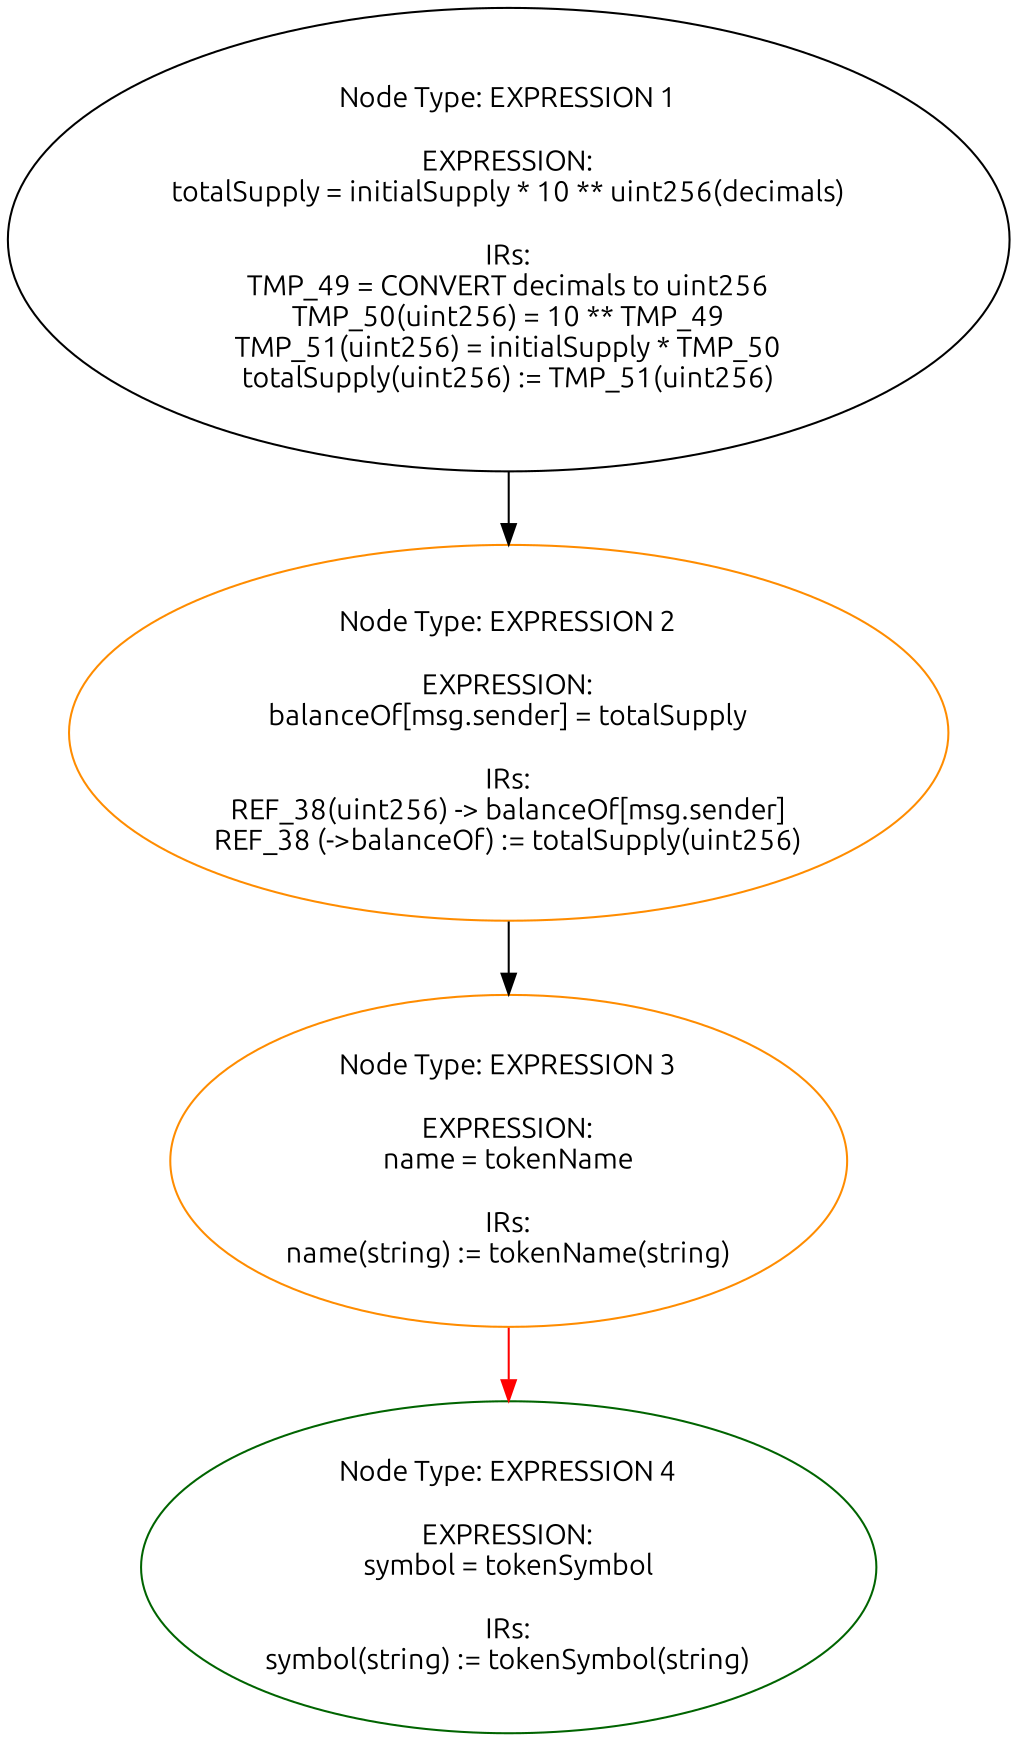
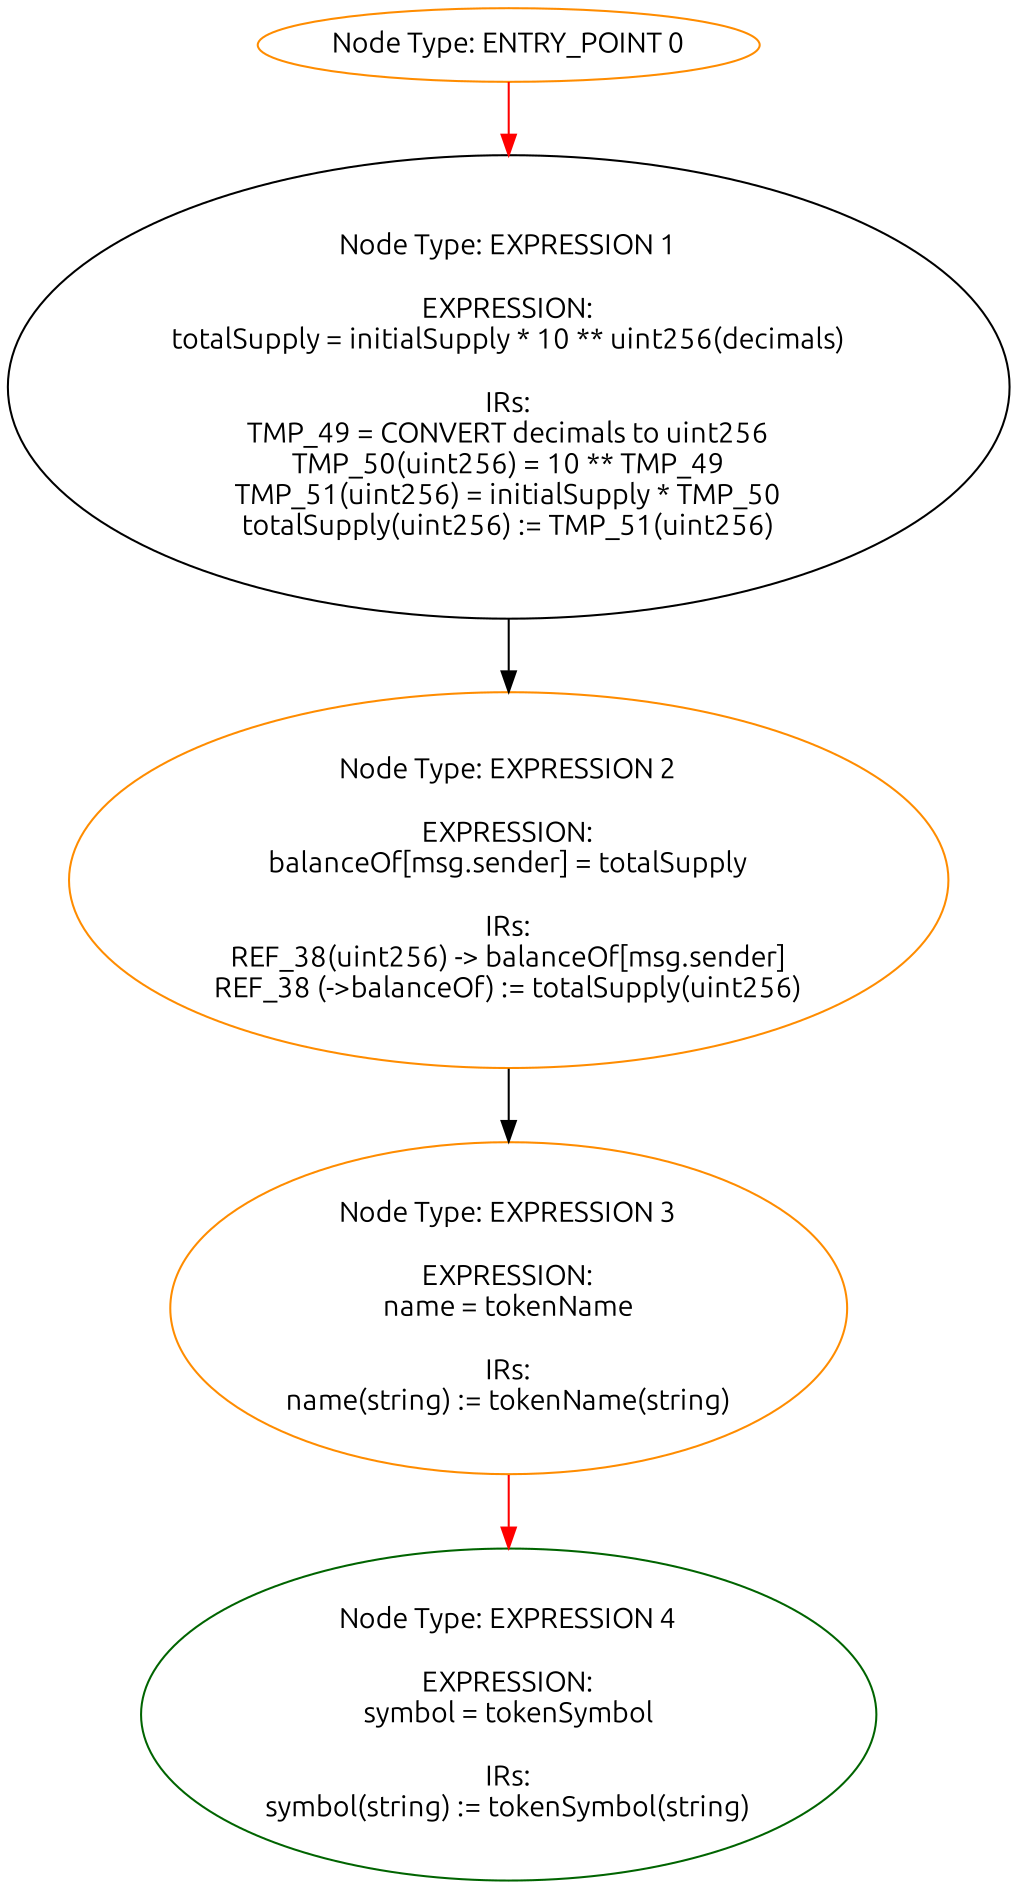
none -> (509, 45)
